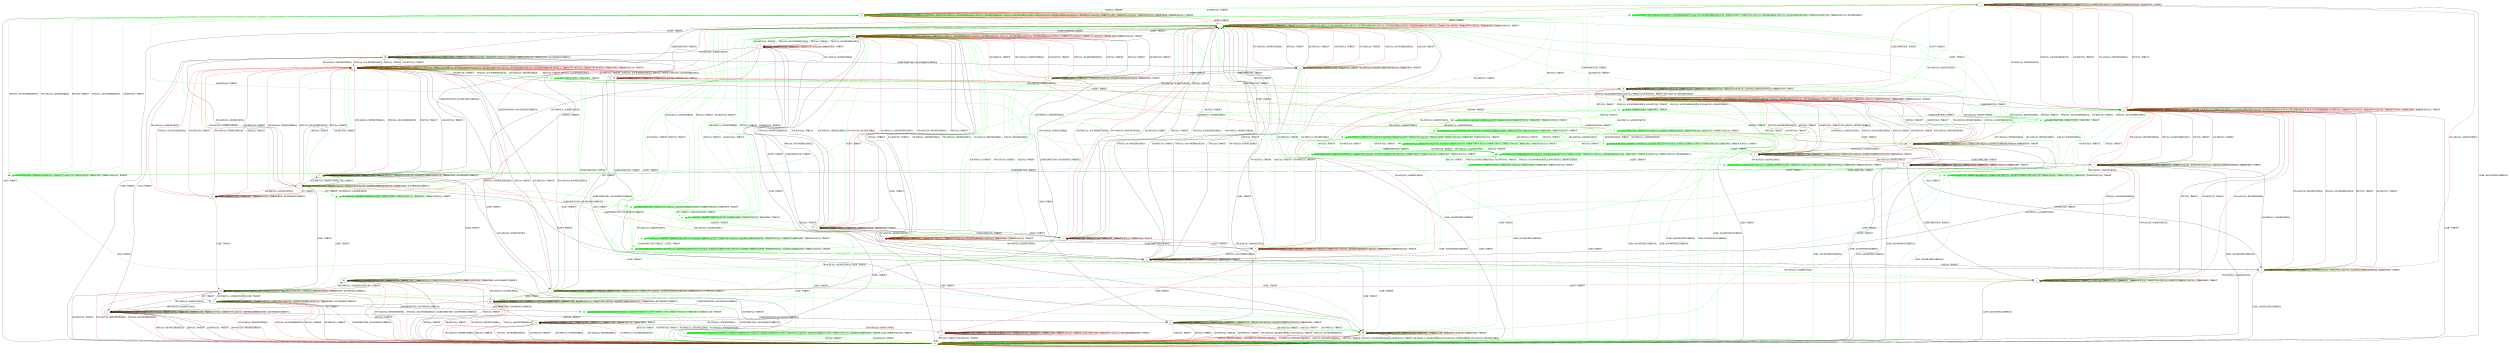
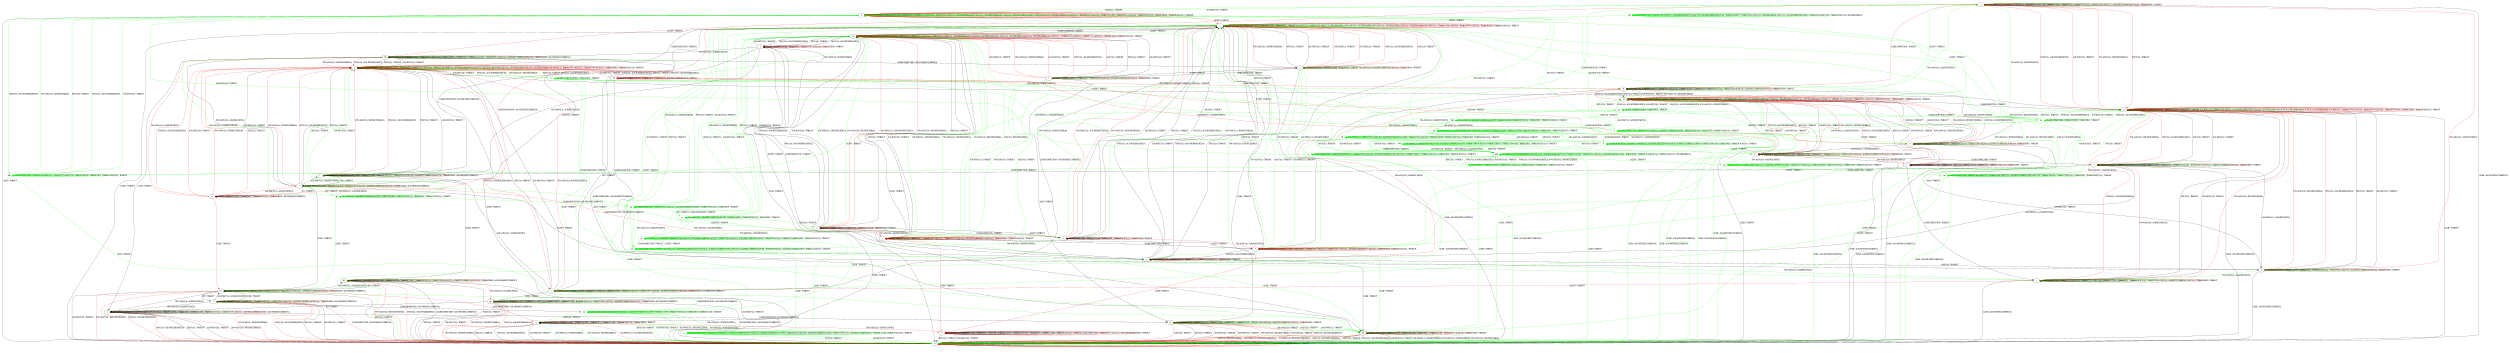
(1175, 84) -> (1175, 84)
(562, 295) -> (730, 233)
